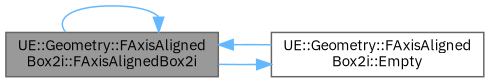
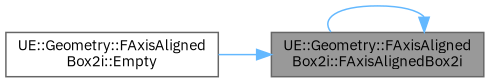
(238, 65) -> none
